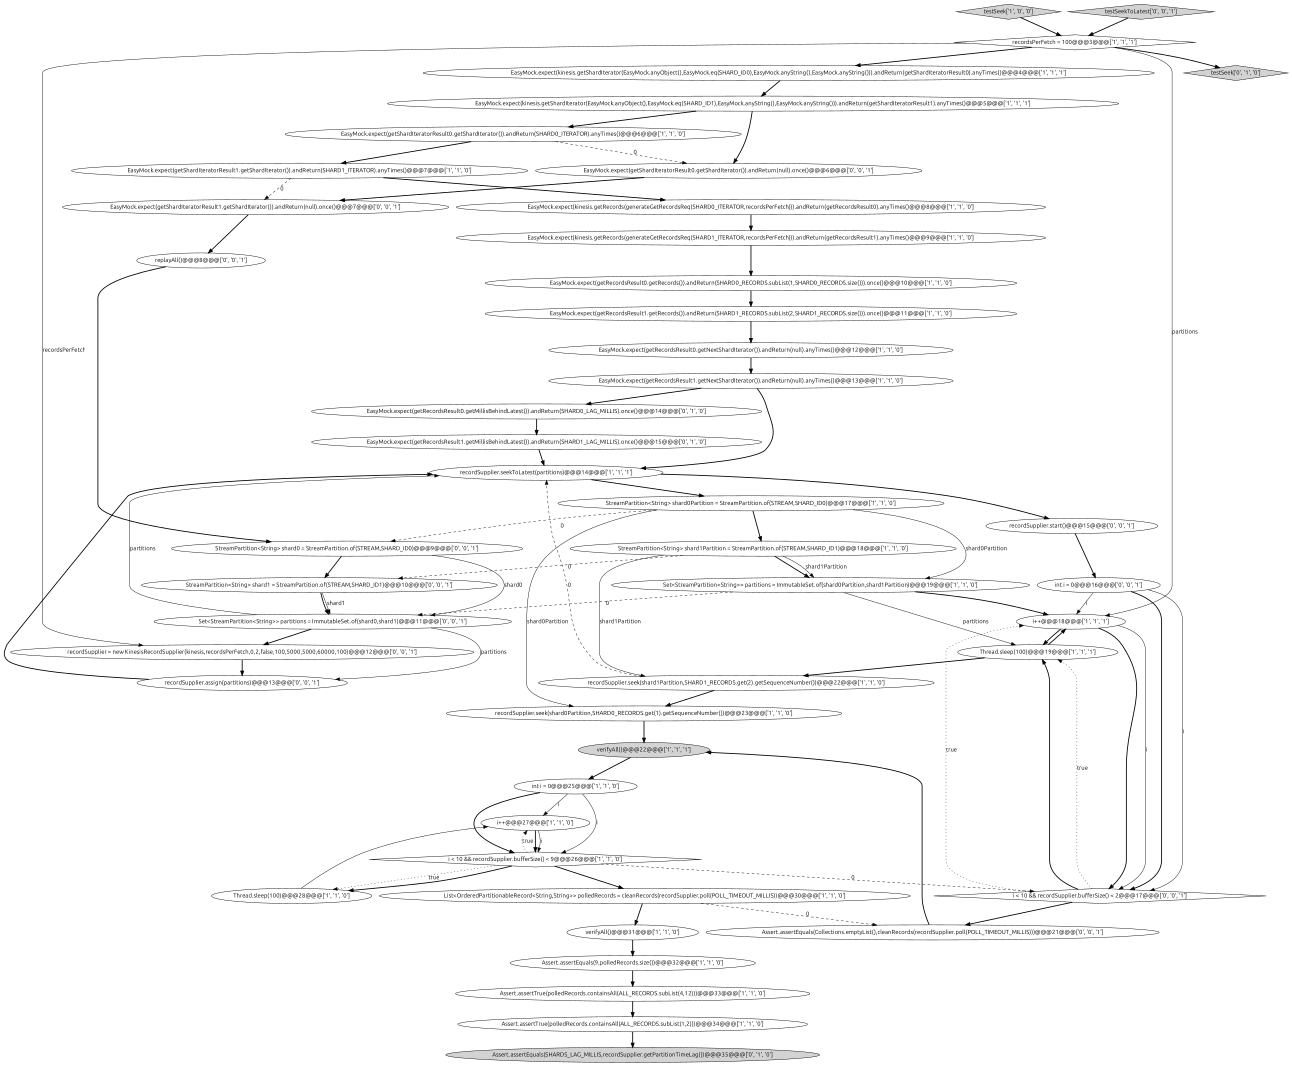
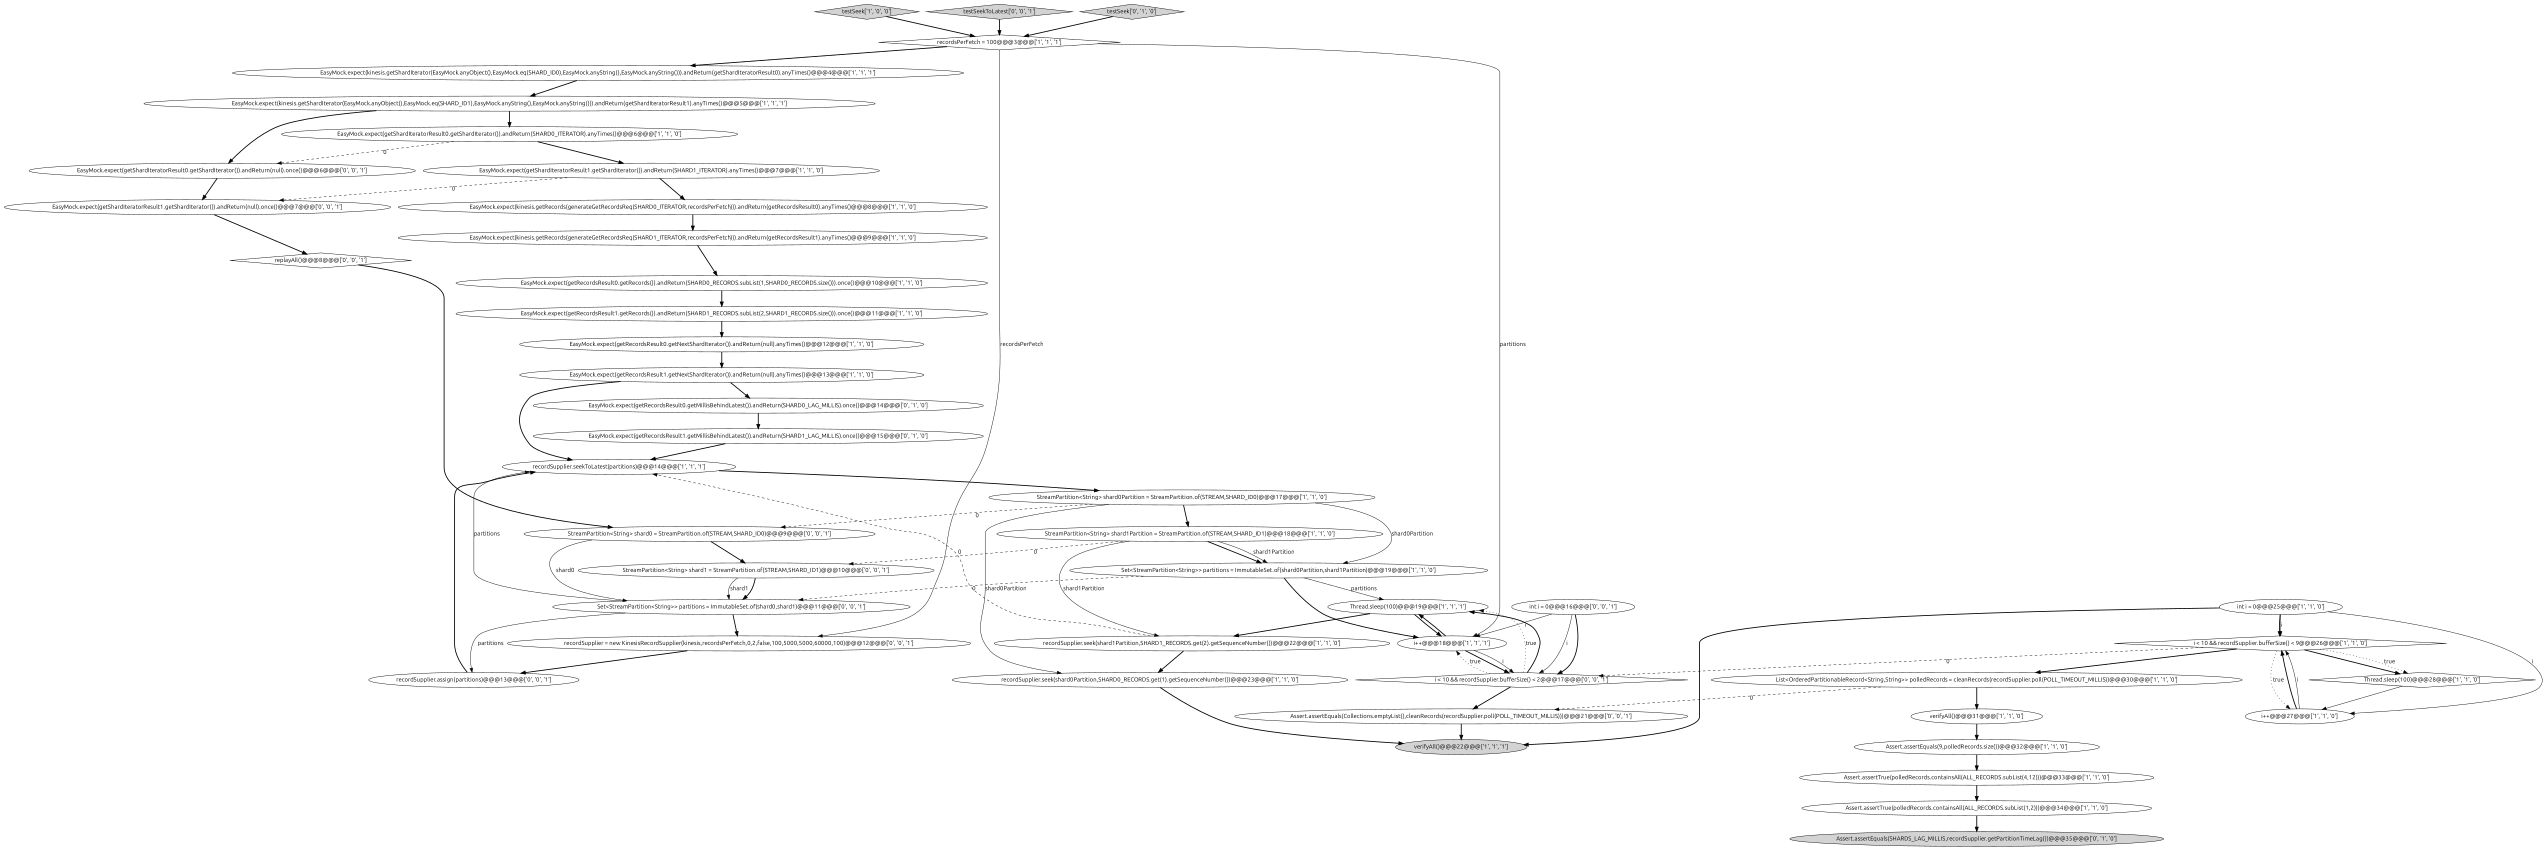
(1166, 55) -> (1071, 26)
(201, 260) -> (321, 260)
(1072, 526) -> none
(612, 767) -> (1833, 621)
(292, 896) -> (2422, 680)
